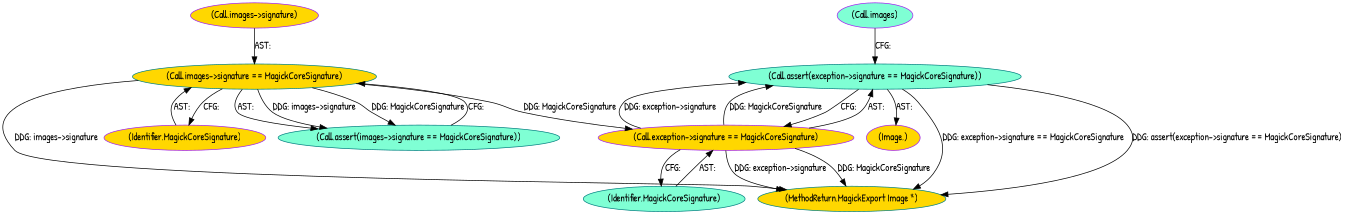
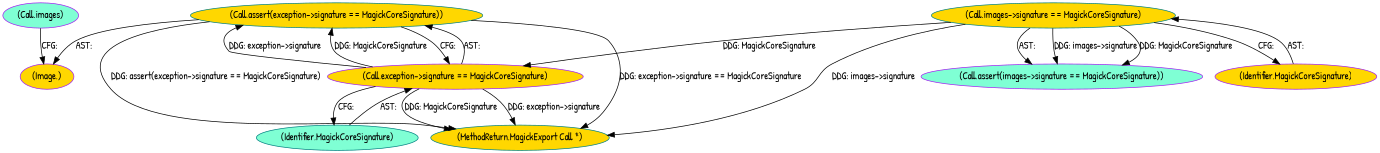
(254, 15) -> none
(875, 43) -> (41, 43)
(875, 77) -> (337, 15)
(431, 92) -> none
(419, 138) -> (1062, 77)
(852, 199) -> (520, 138)
